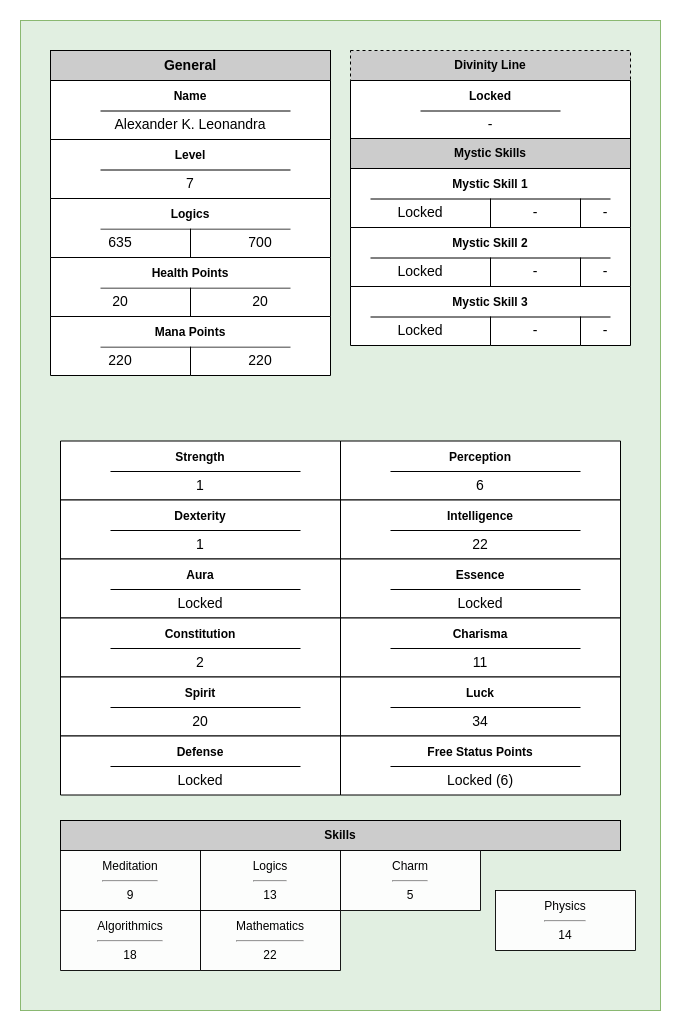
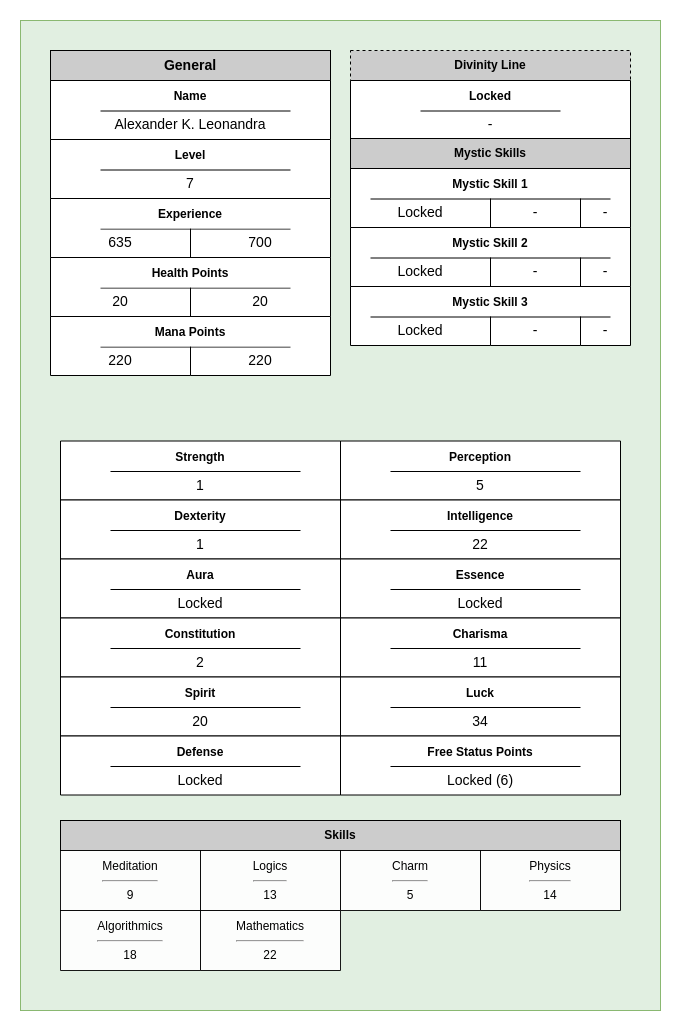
(191, 214) -> (191, 214)
(481, 486) -> (481, 486)
(566, 921) -> (551, 881)
